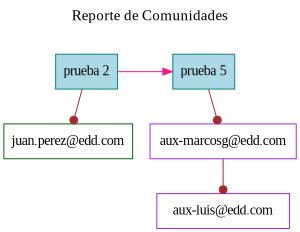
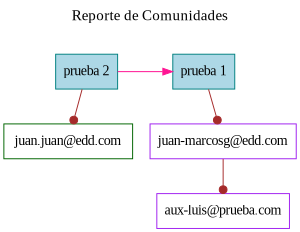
(204, 72) -> (204, 72)
(68, 141) -> (68, 141)
(223, 141) -> (223, 141)
(223, 211) -> (223, 211)
